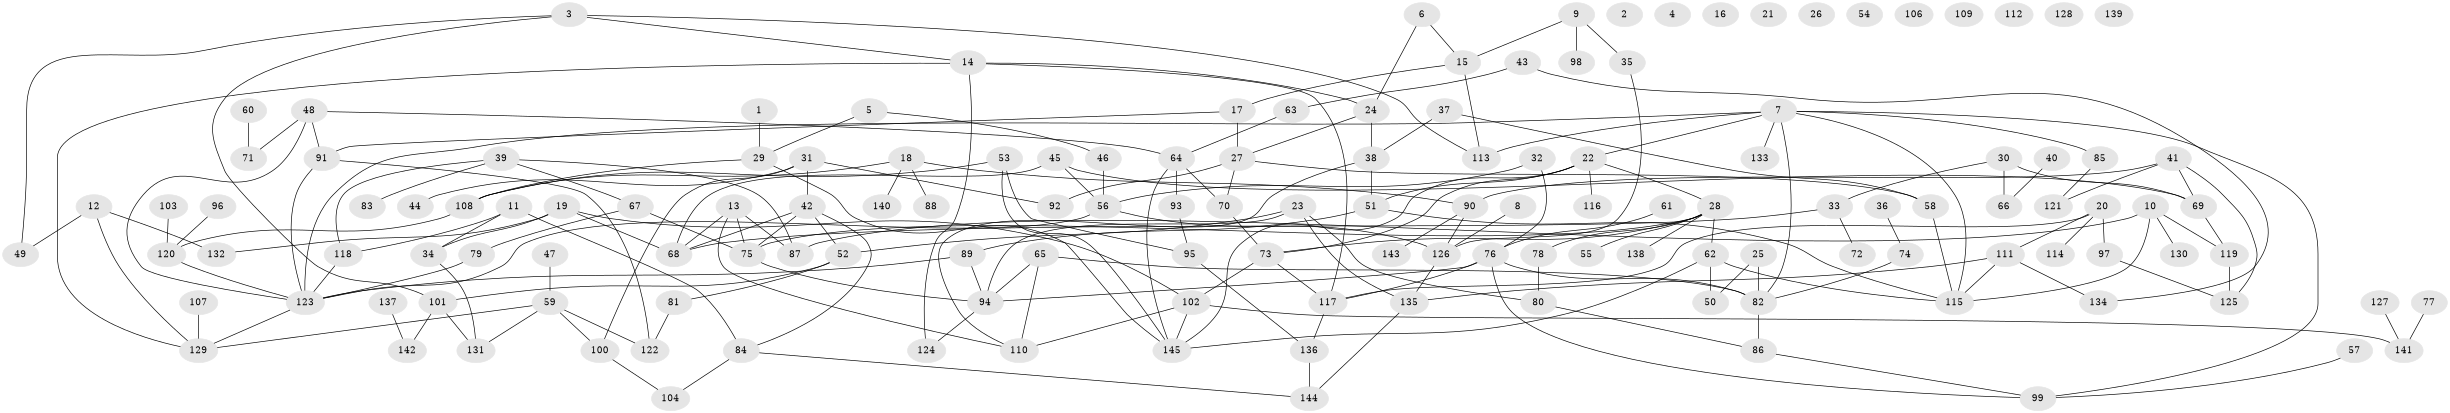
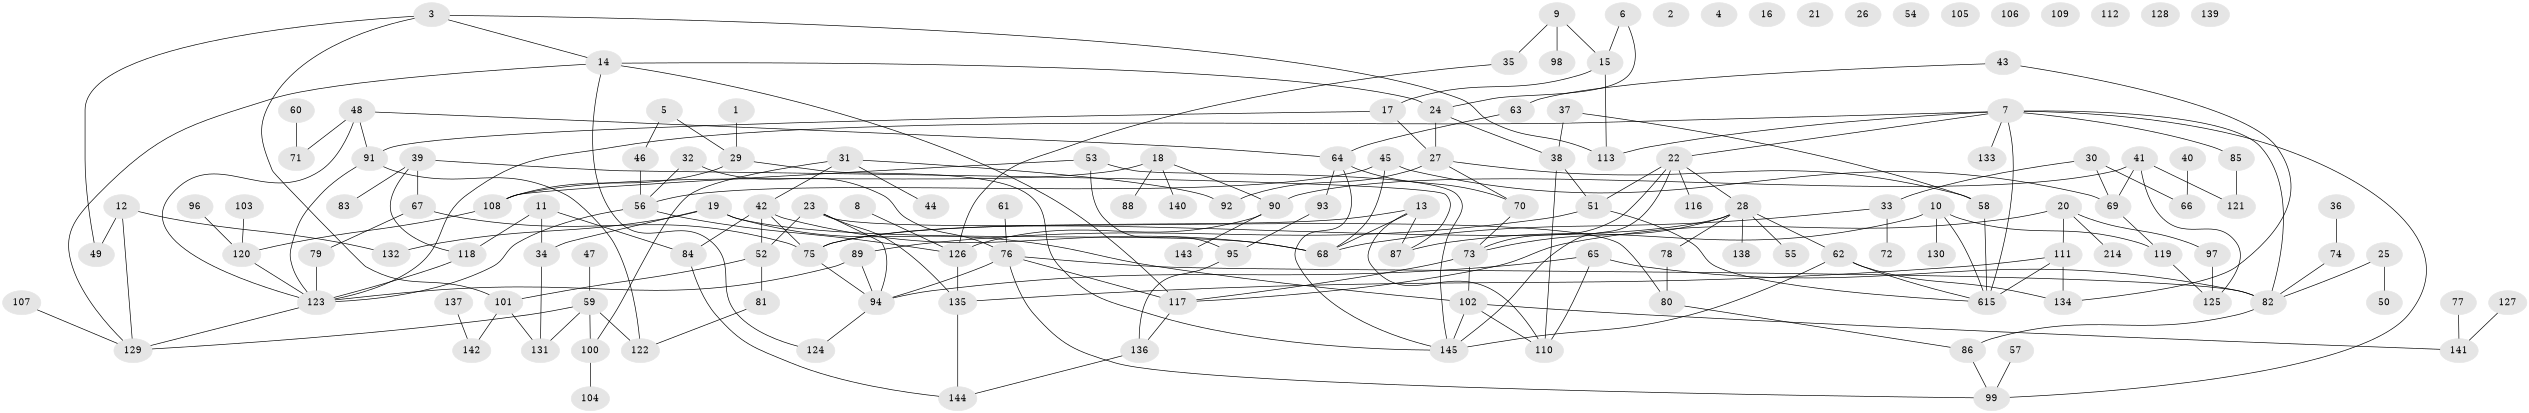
none -> (1960, 15)
(2055, 255) -> (2113, 255)
(1711, 276) -> (1949, 282)
(1955, 303) -> (1987, 303)
(706, 375) -> none
